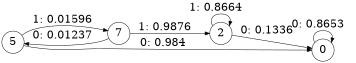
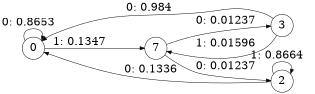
(170, 27) -> (229, 66)
(13, 42) -> (282, 26)
none -> (92, 48)
